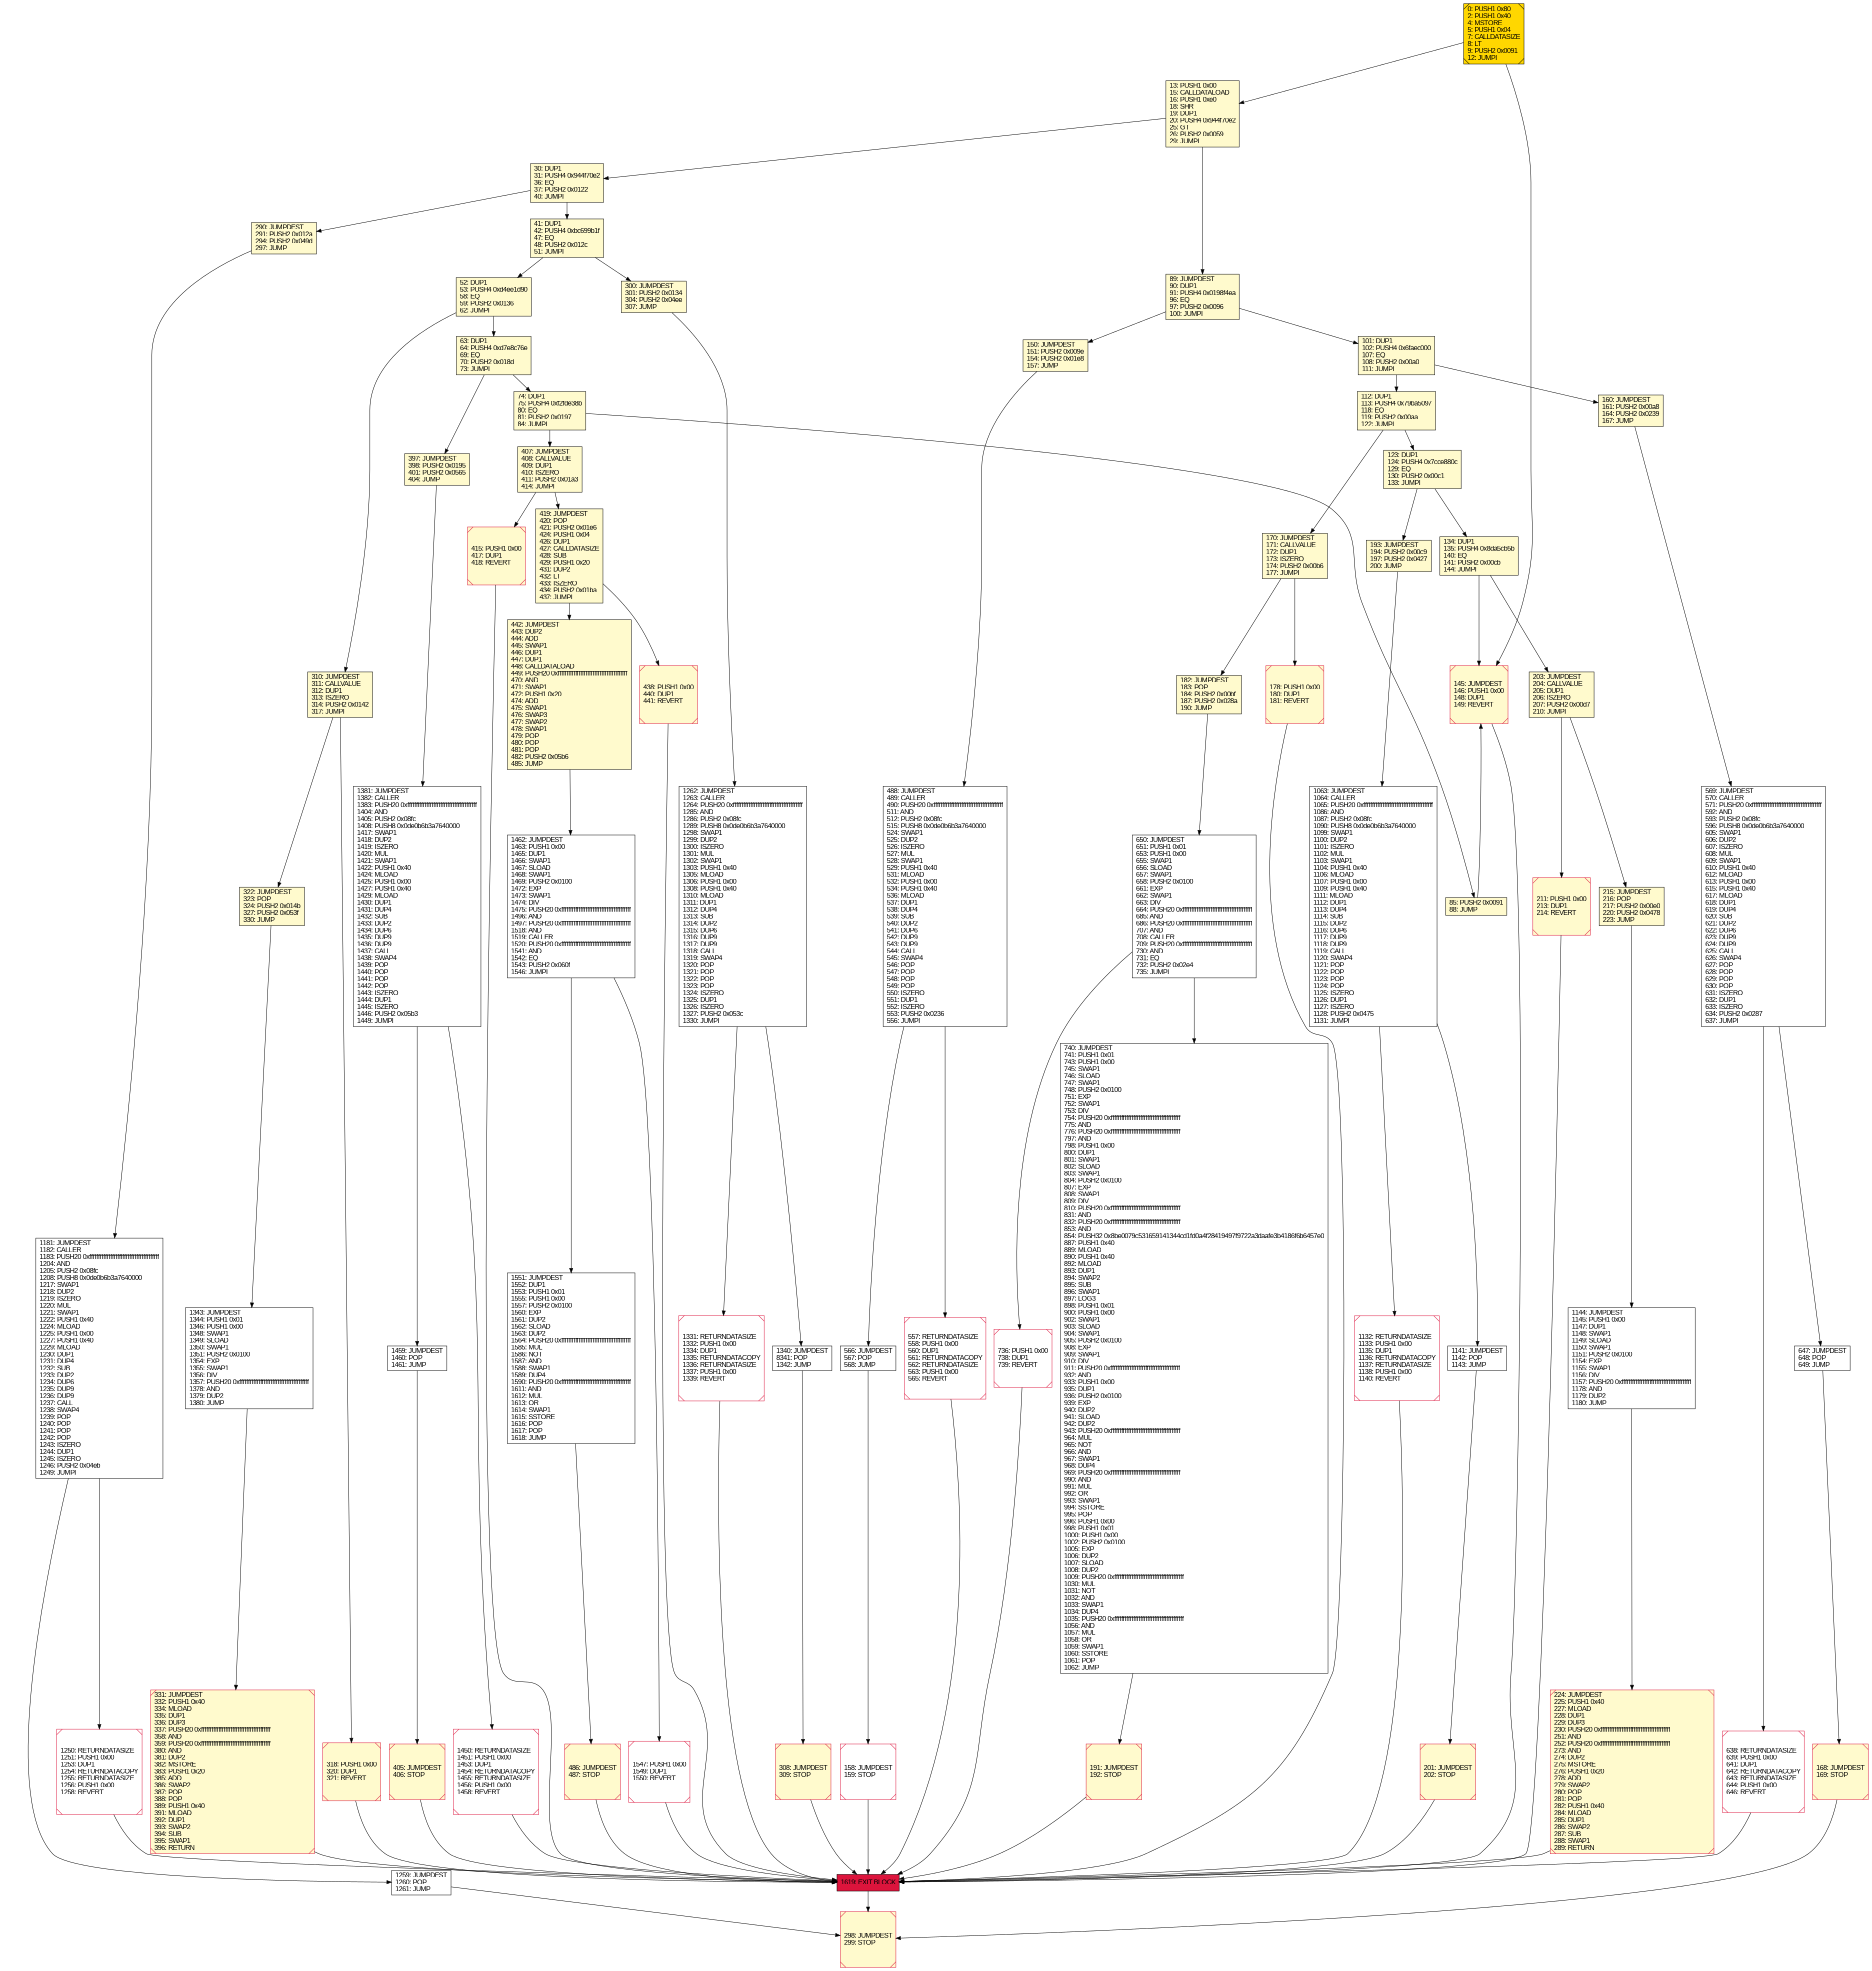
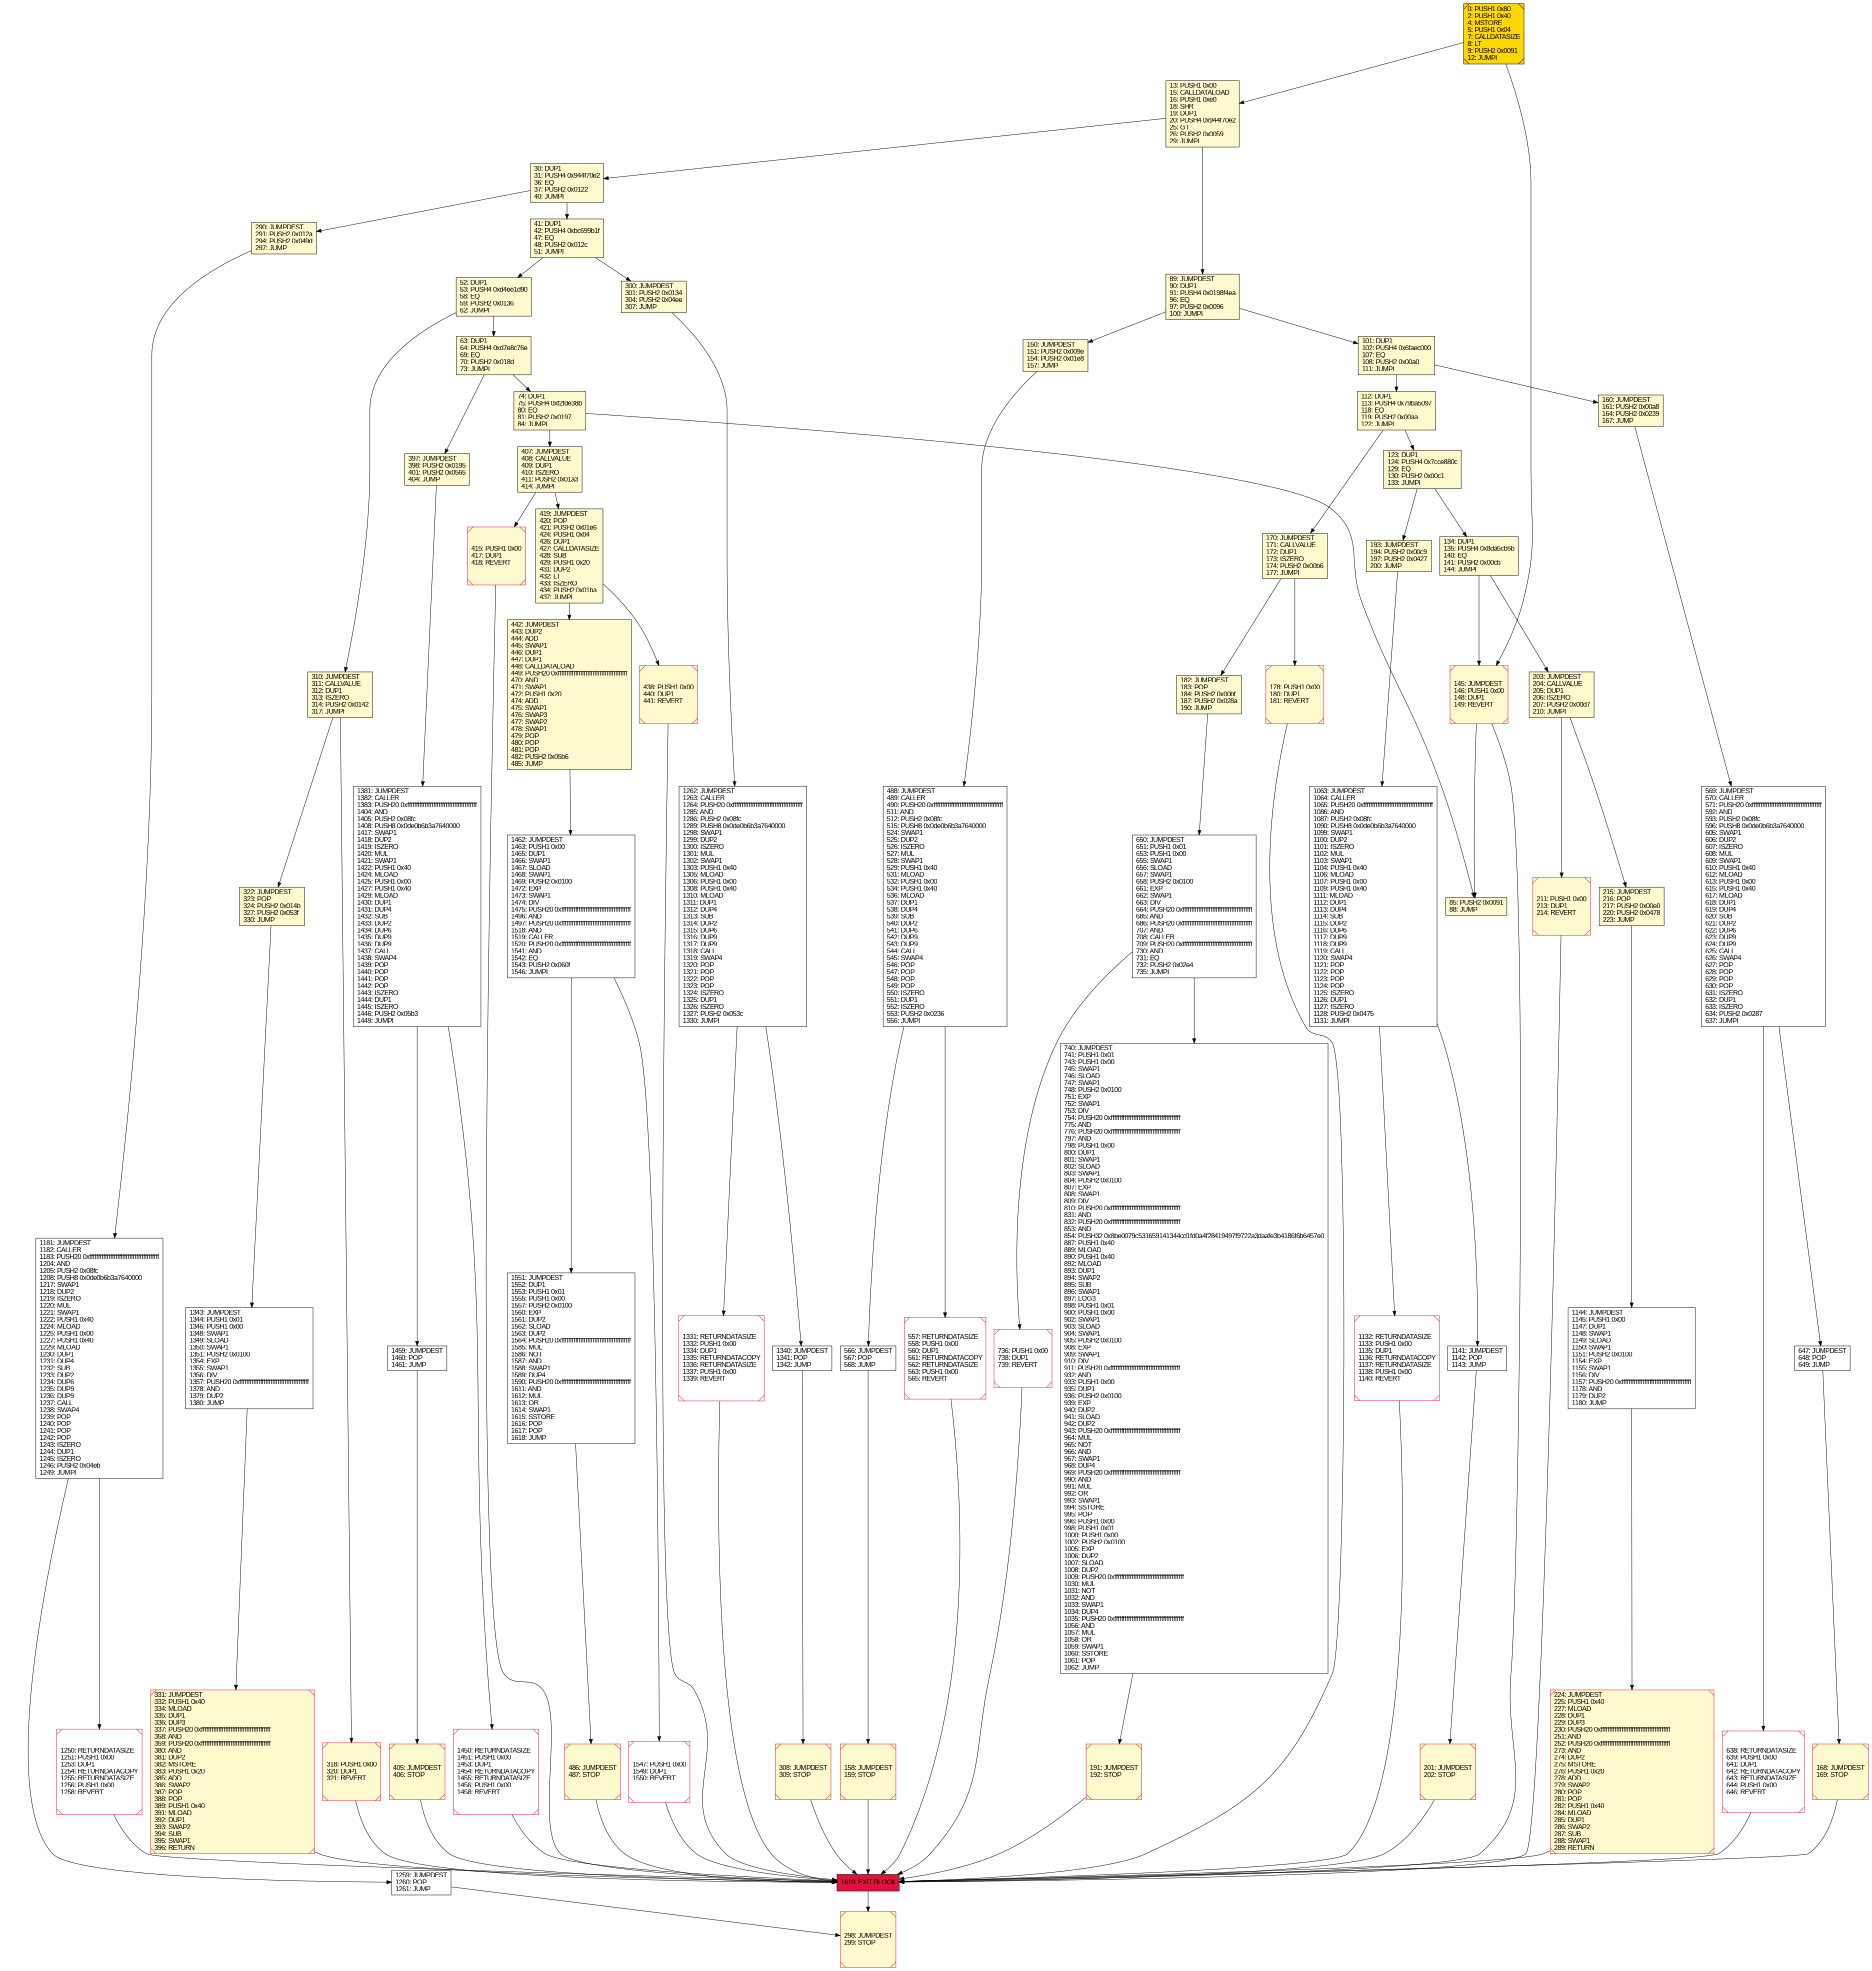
(1481, 813) -> (1474, 808)
(802, 1358) -> (802, 1358)
(868, 1772) -> (868, 1772)
(1388, 1915) -> (1388, 1869)
